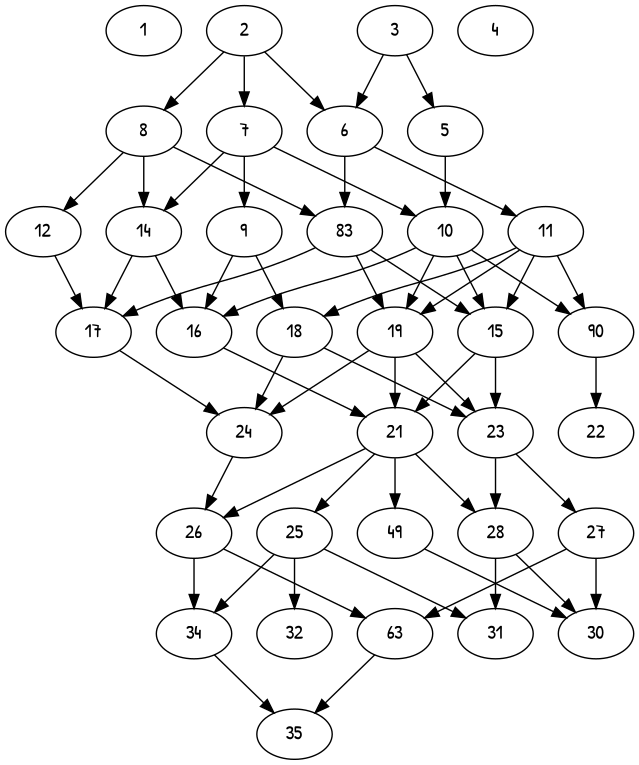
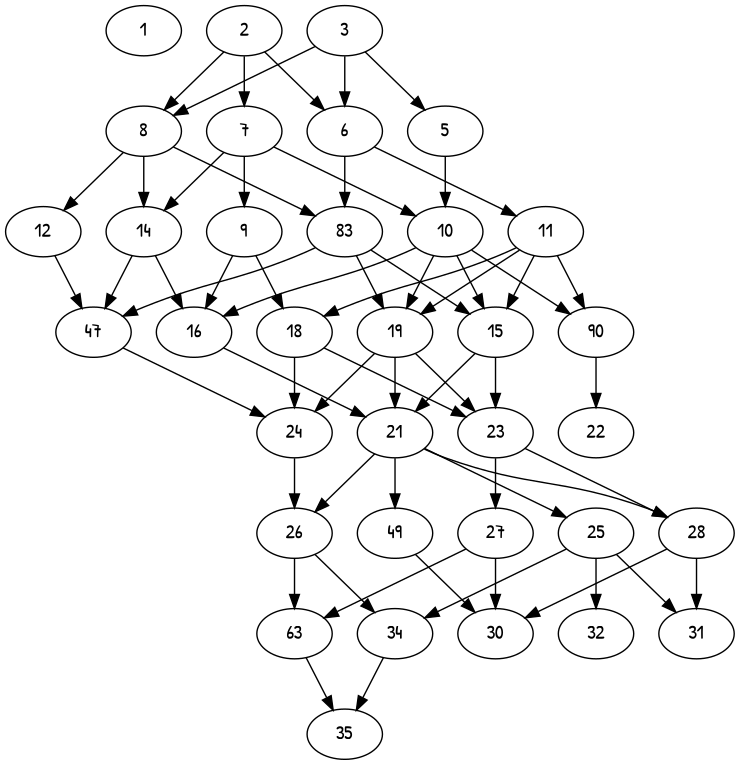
(496, 31) -> none
none -> (254, 76)
(94, 332) -> (94, 332)
